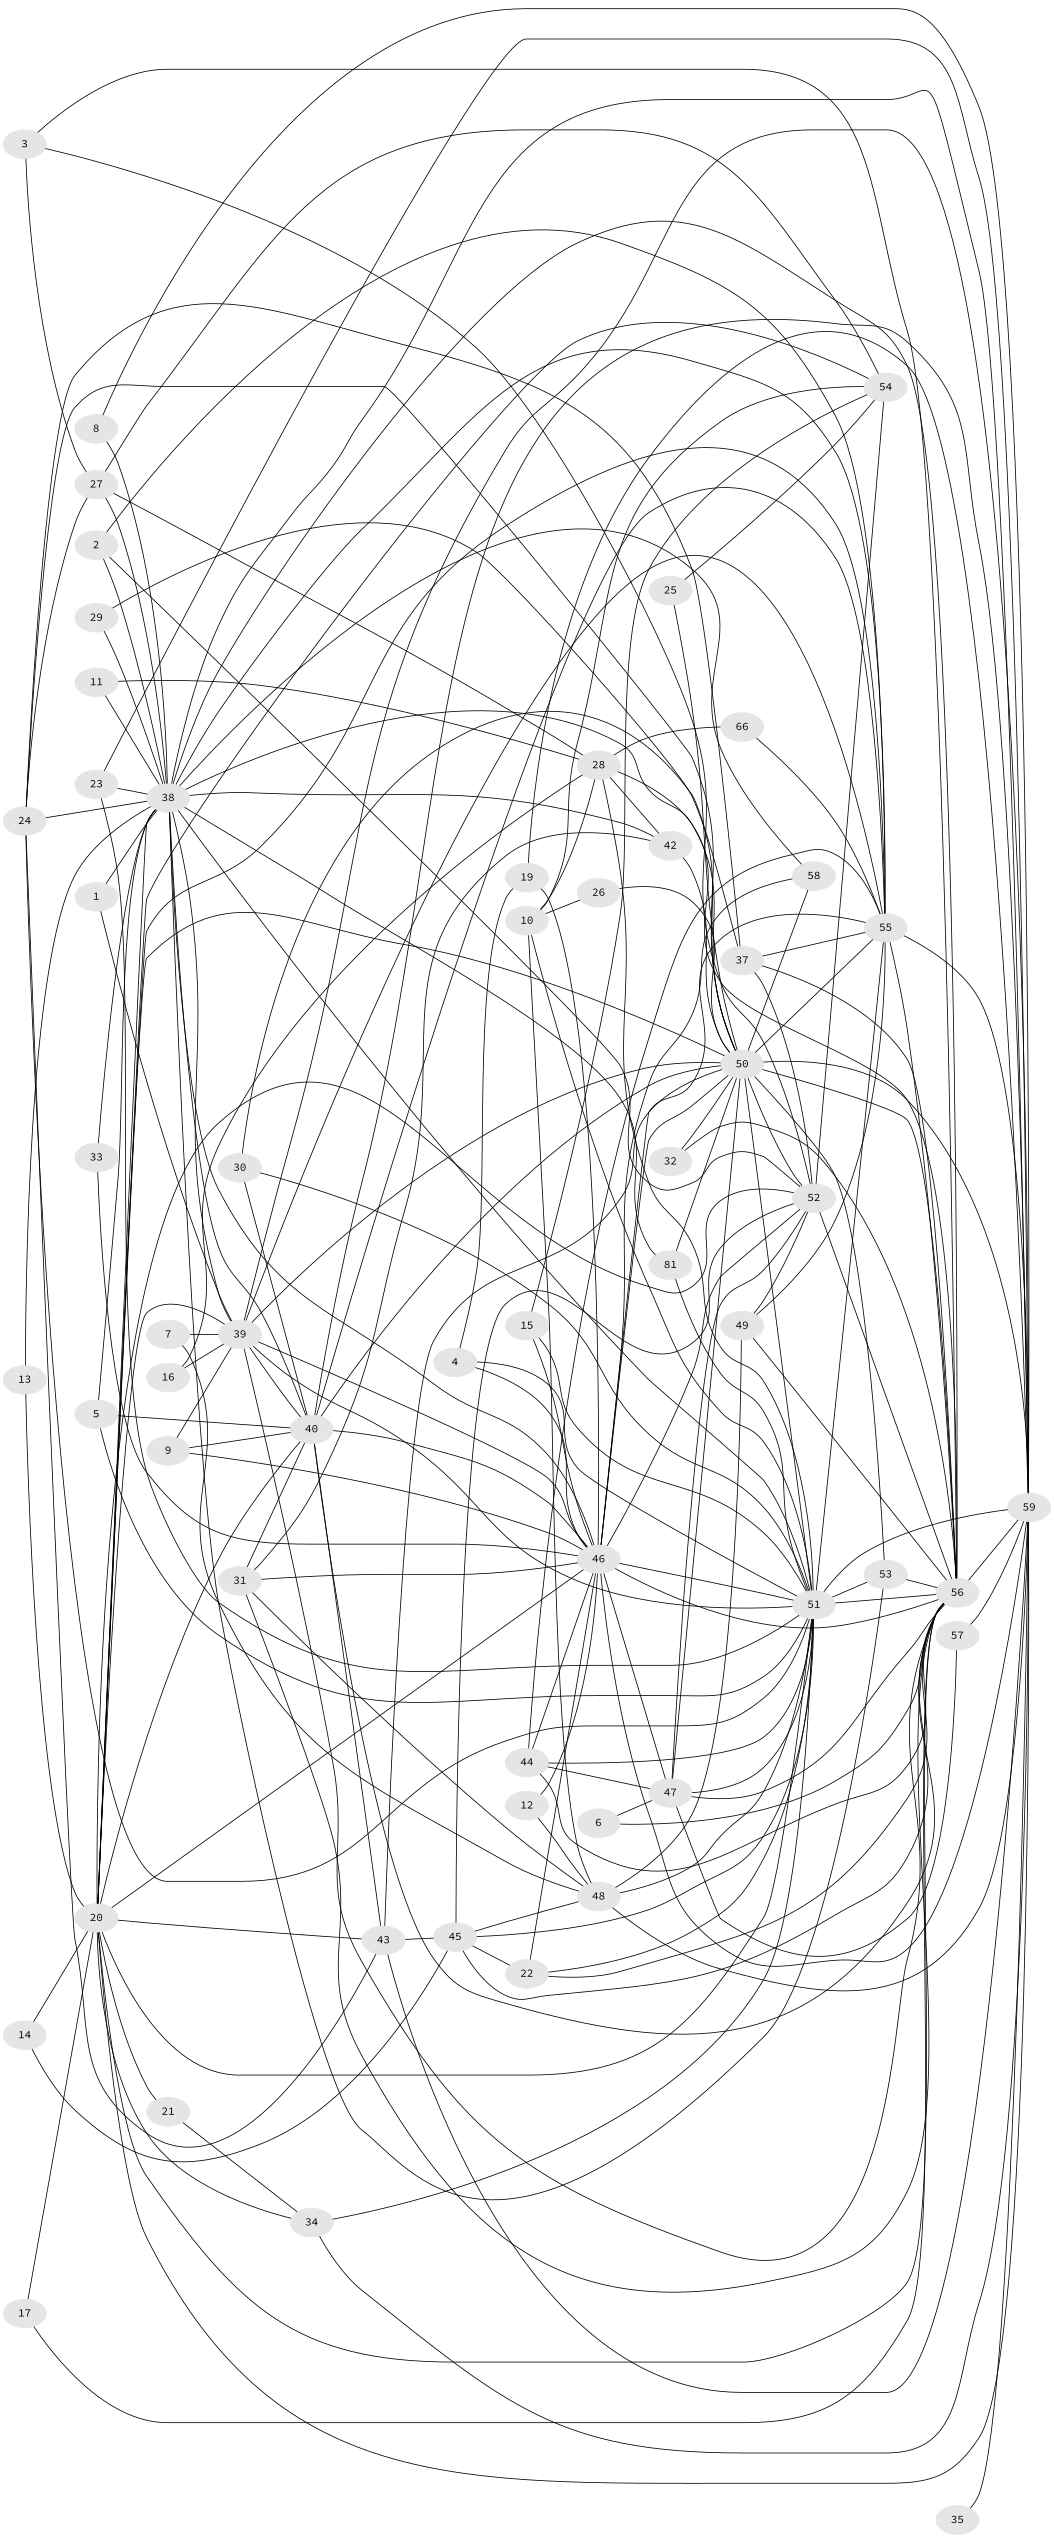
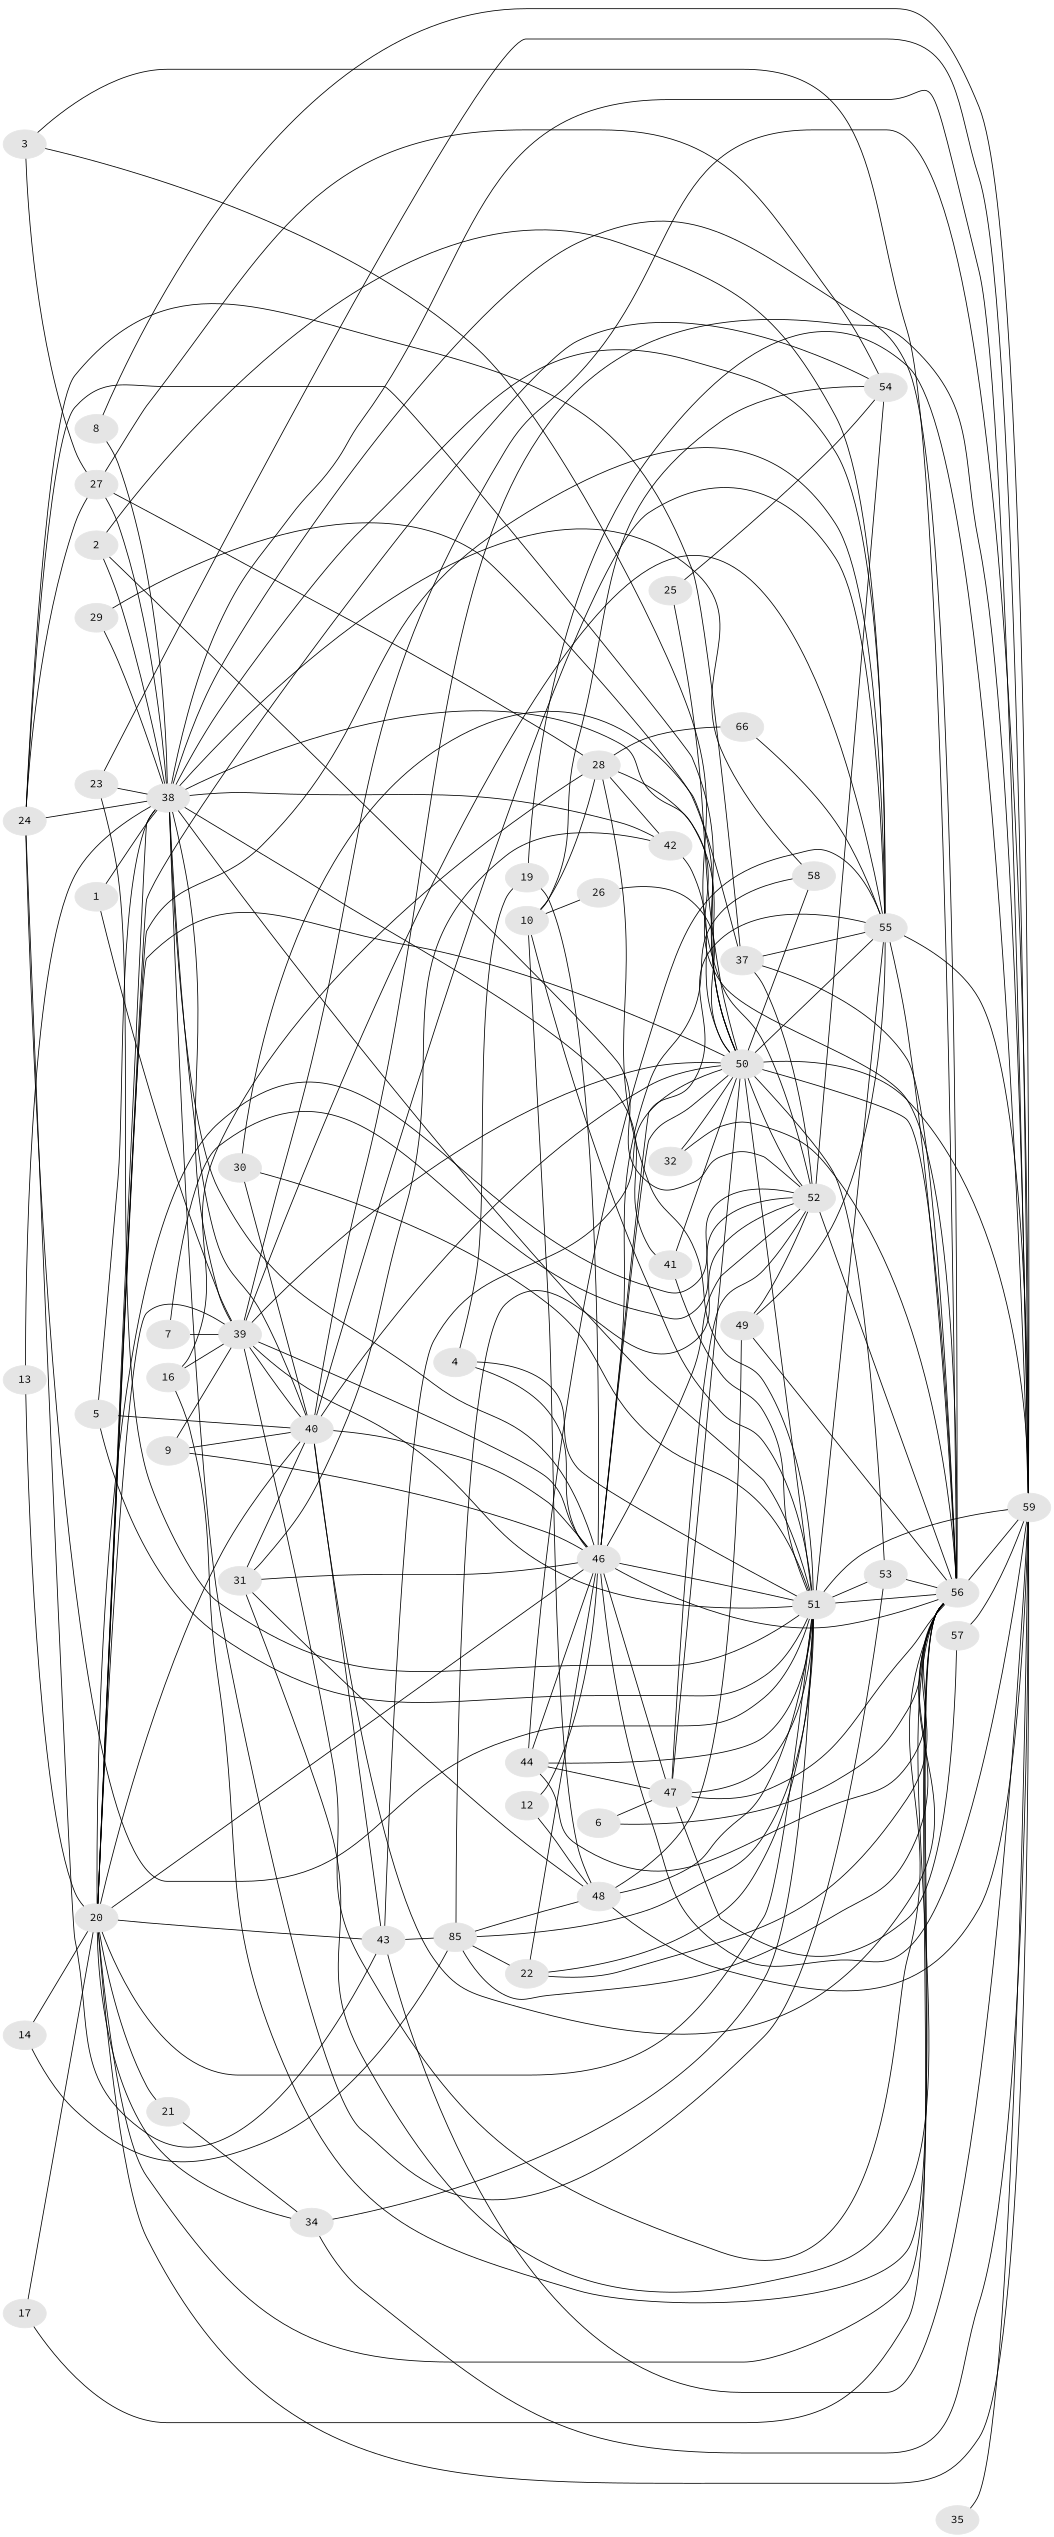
(96, 682) -> none
(96, 1157) -> none
(670, 1265) -> (670, 1265)
(527, 1326) -> none
(272, 1693) -> (454, 1197)
(455, 1937) -> (455, 1937)
none -> (490, 2263)
